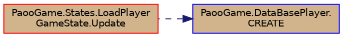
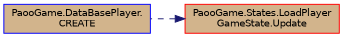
(171, 19) -> (163, 19)
